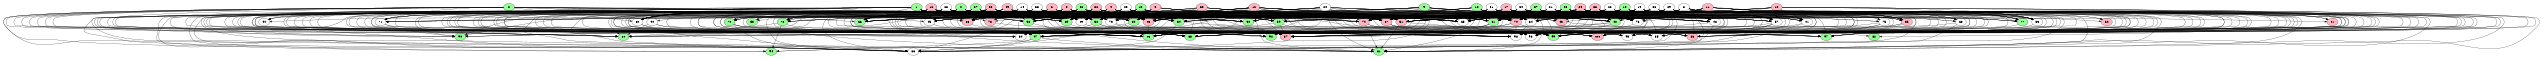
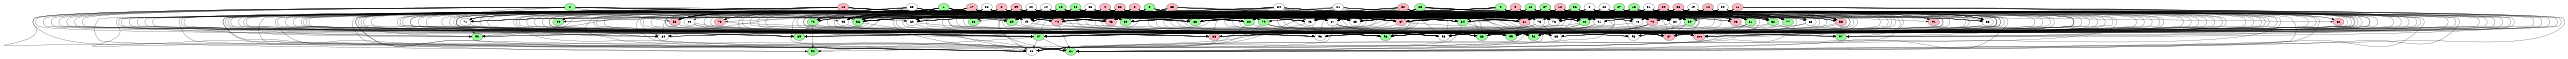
(1654, 7) -> (1575, 7)
none -> (1700, 14)
(264, 22) -> (558, 22)
none -> (744, 26)
(1148, 28) -> none
(1874, 37) -> none
